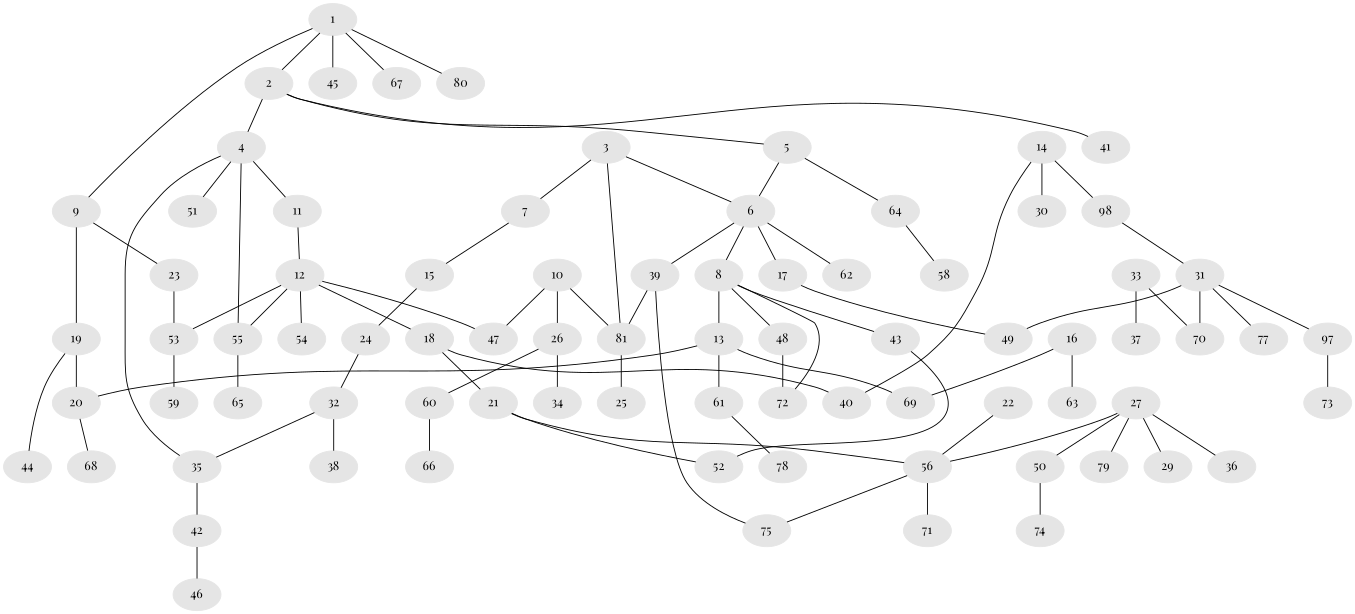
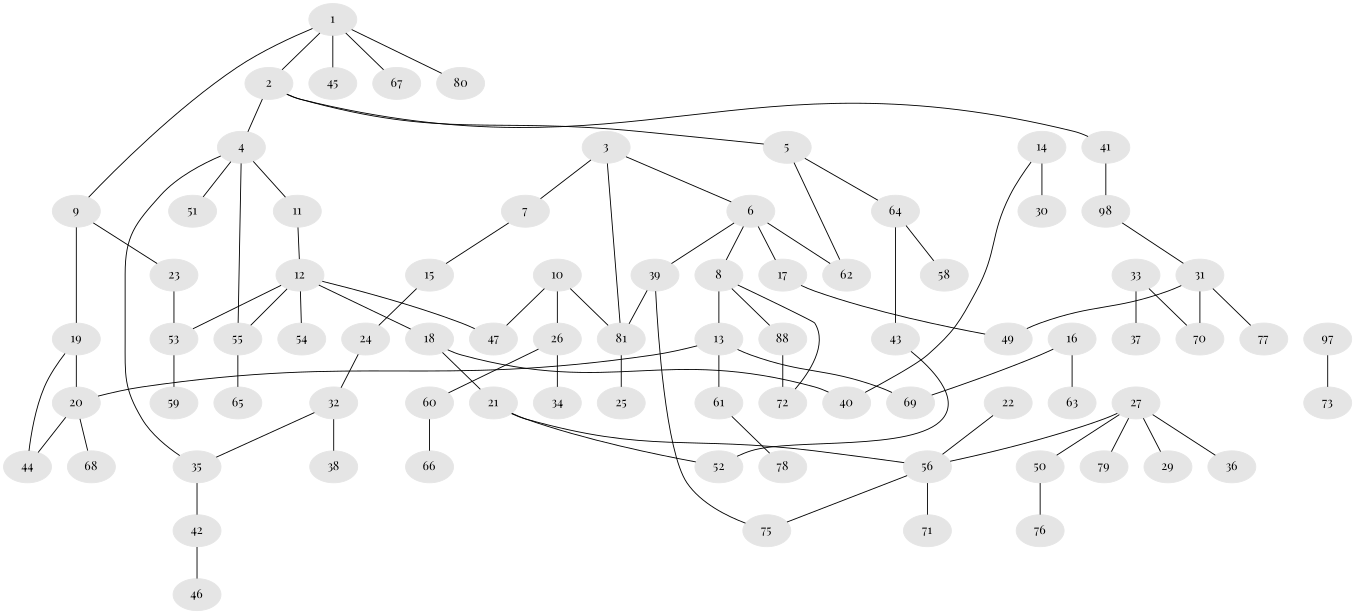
(769, 179) -> (817, 211)
(1074, 179) -> (1106, 179)
(1264, 307) -> none
(805, 310) -> (895, 275)
(783, 339) -> (783, 339)
none -> (52, 435)
(1040, 531) -> (1040, 531)
